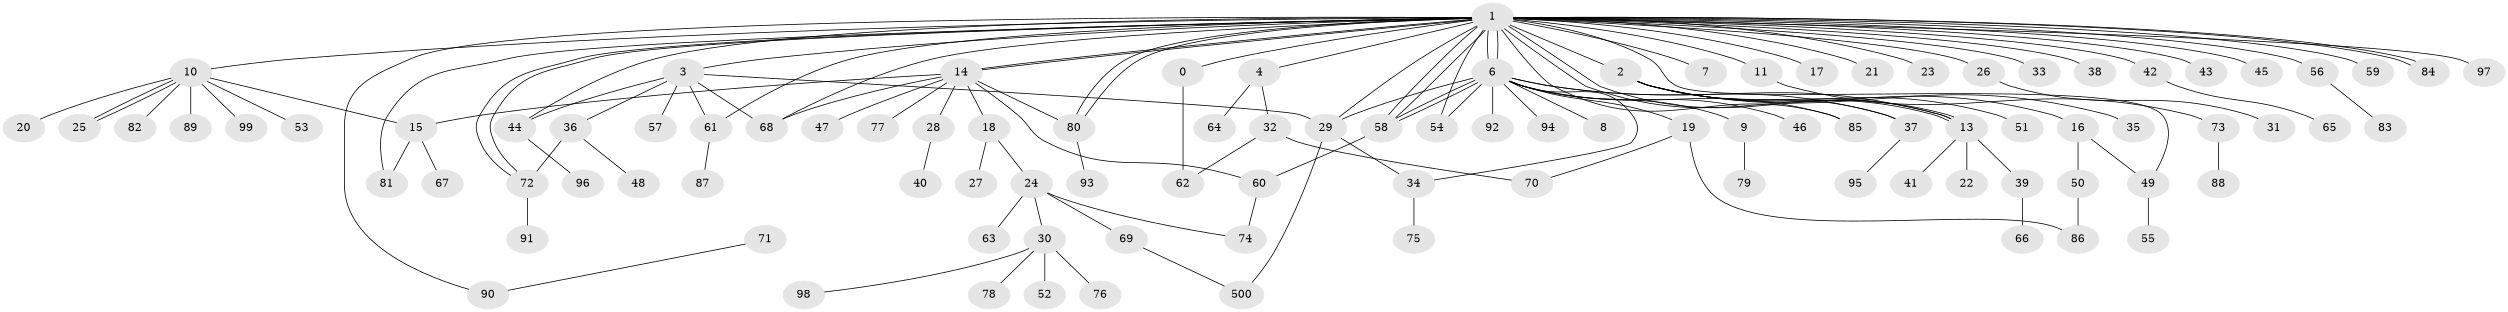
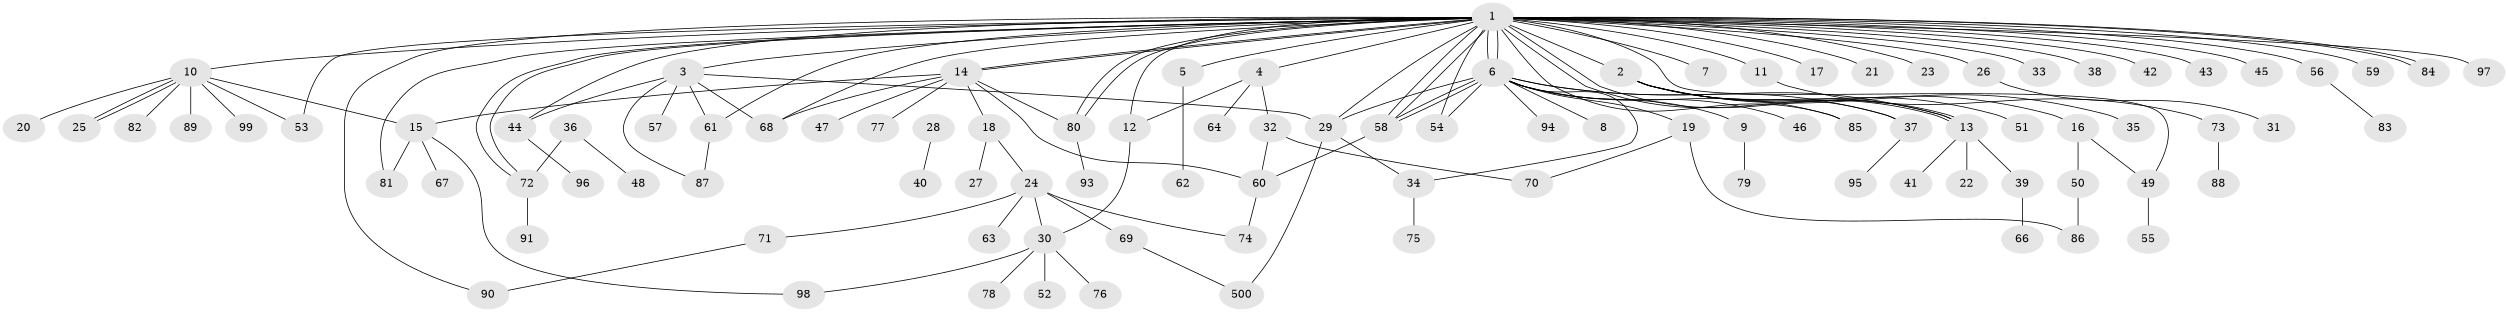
none -> (870, 26)
(1183, 73) -> (1183, 73)
(947, 100) -> none
(619, 104) -> (625, 136)
none -> (1130, 128)
(1493, 128) -> none
(2330, 128) -> none
(1227, 156) -> (1265, 156)
none -> (902, 222)
none -> (558, 275)
